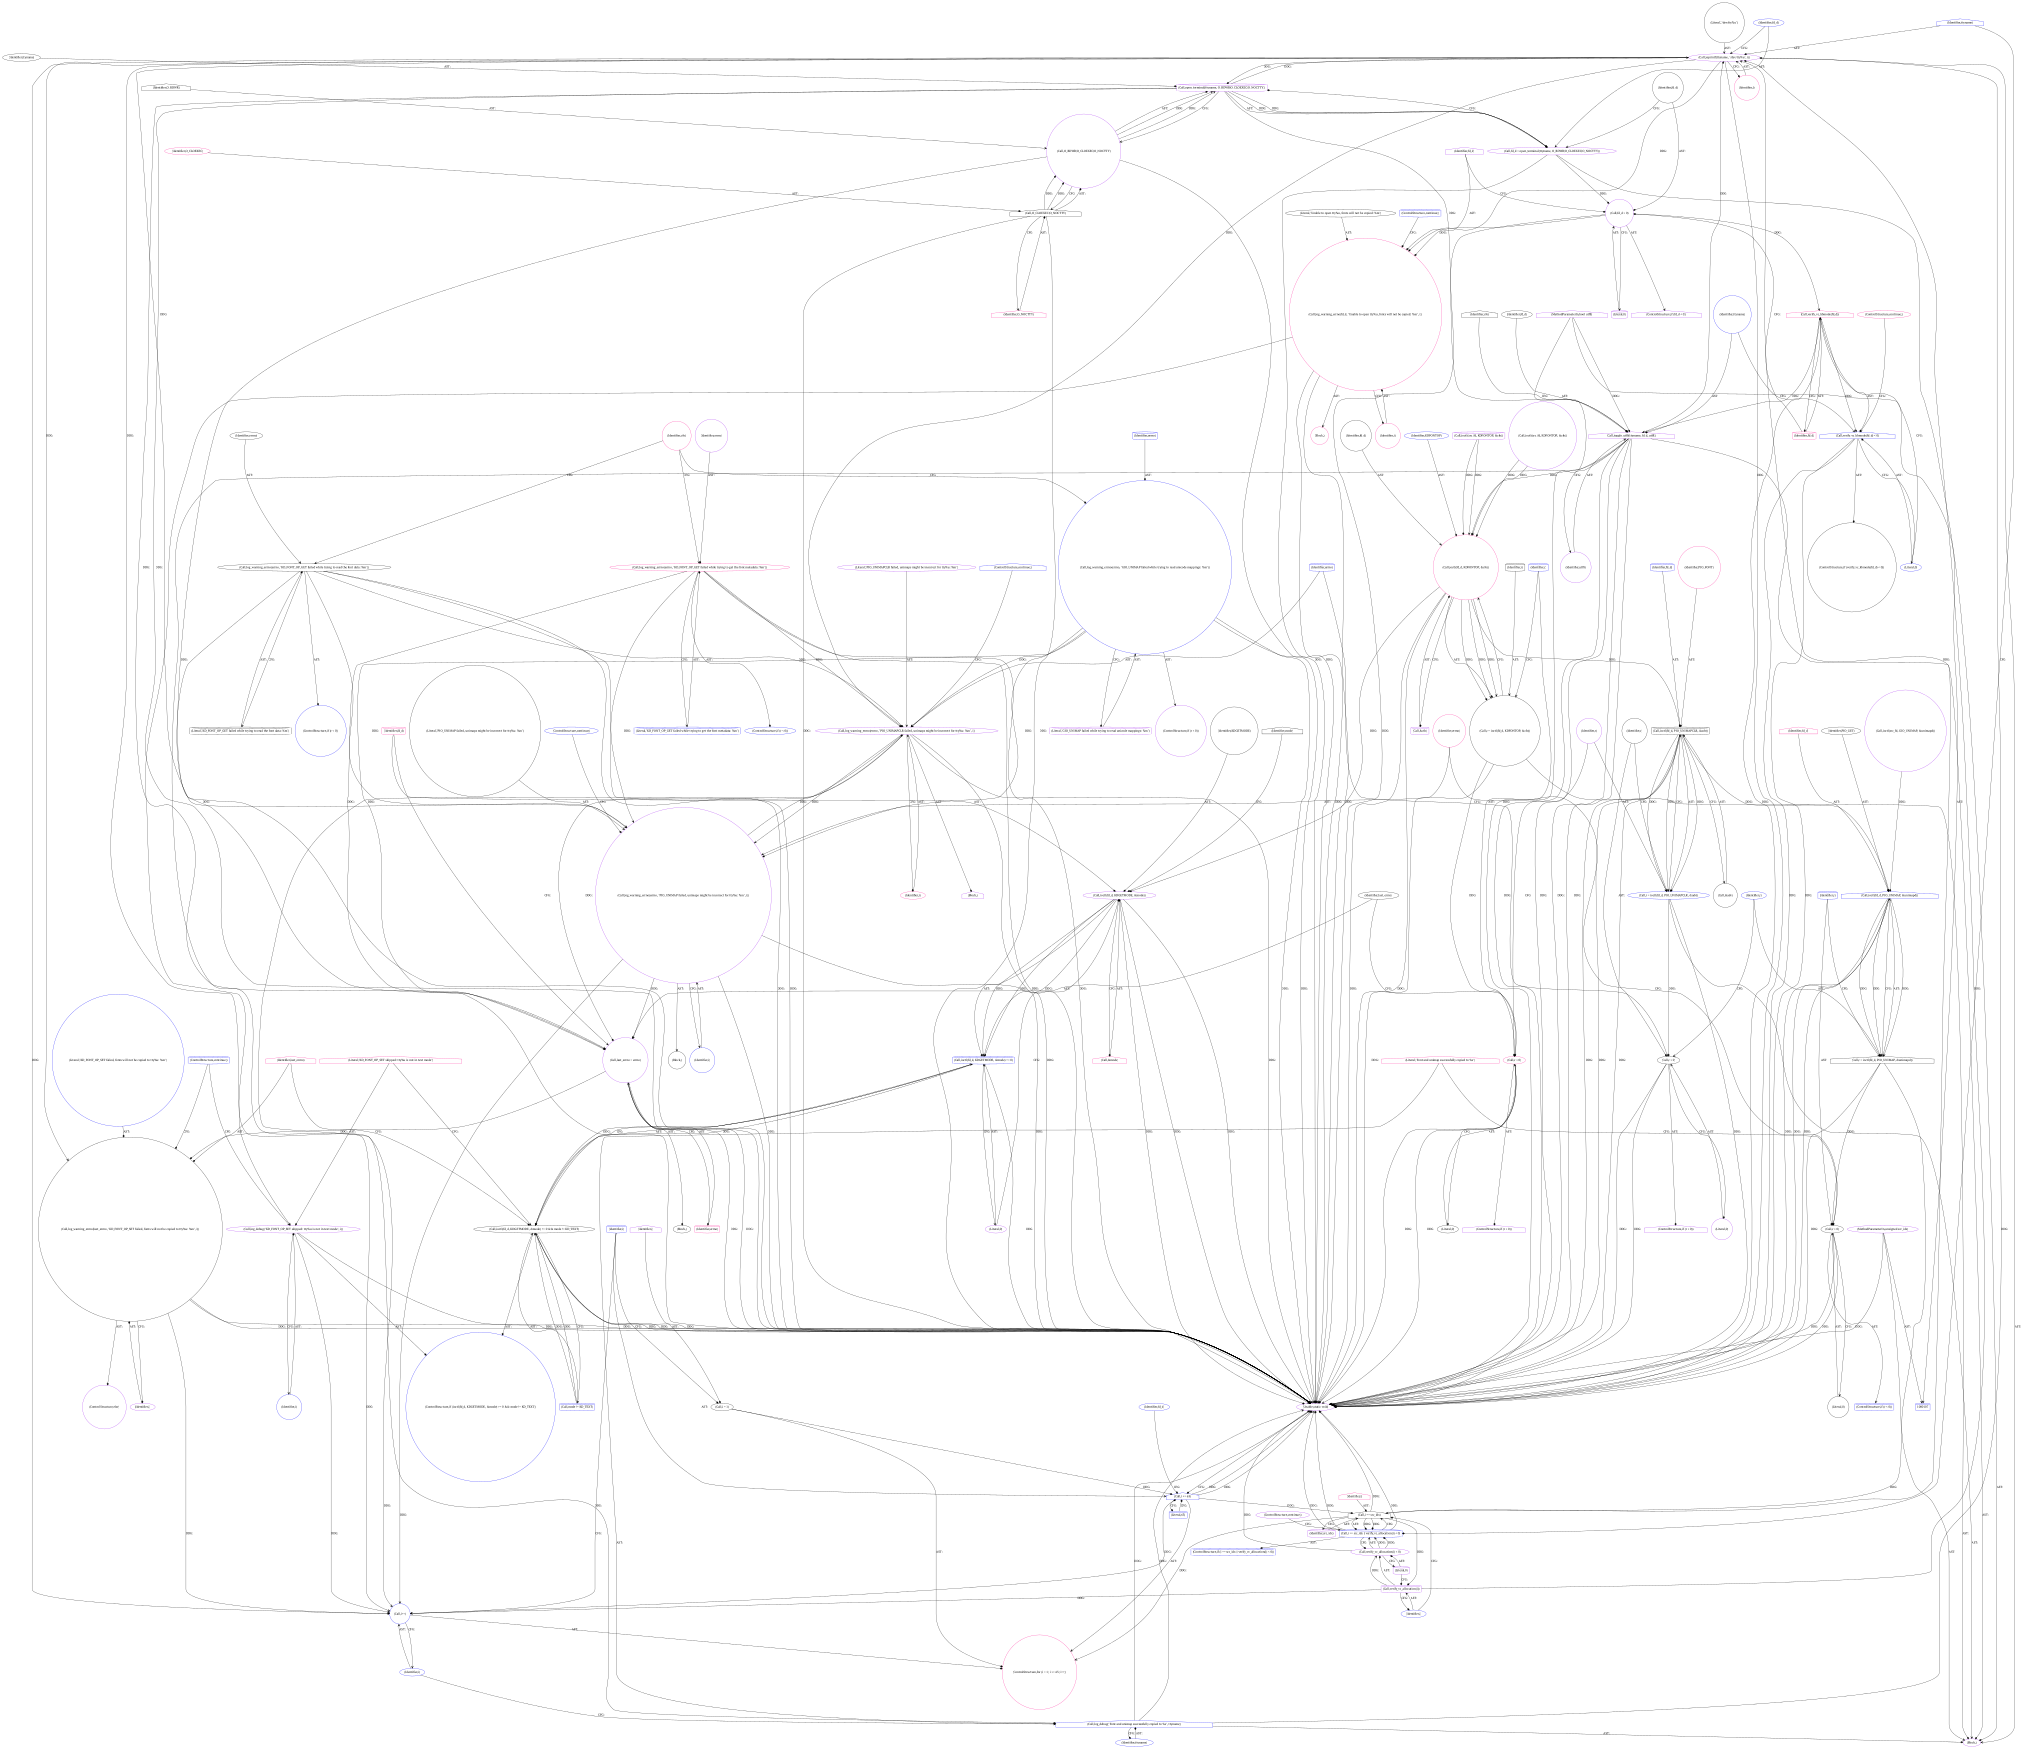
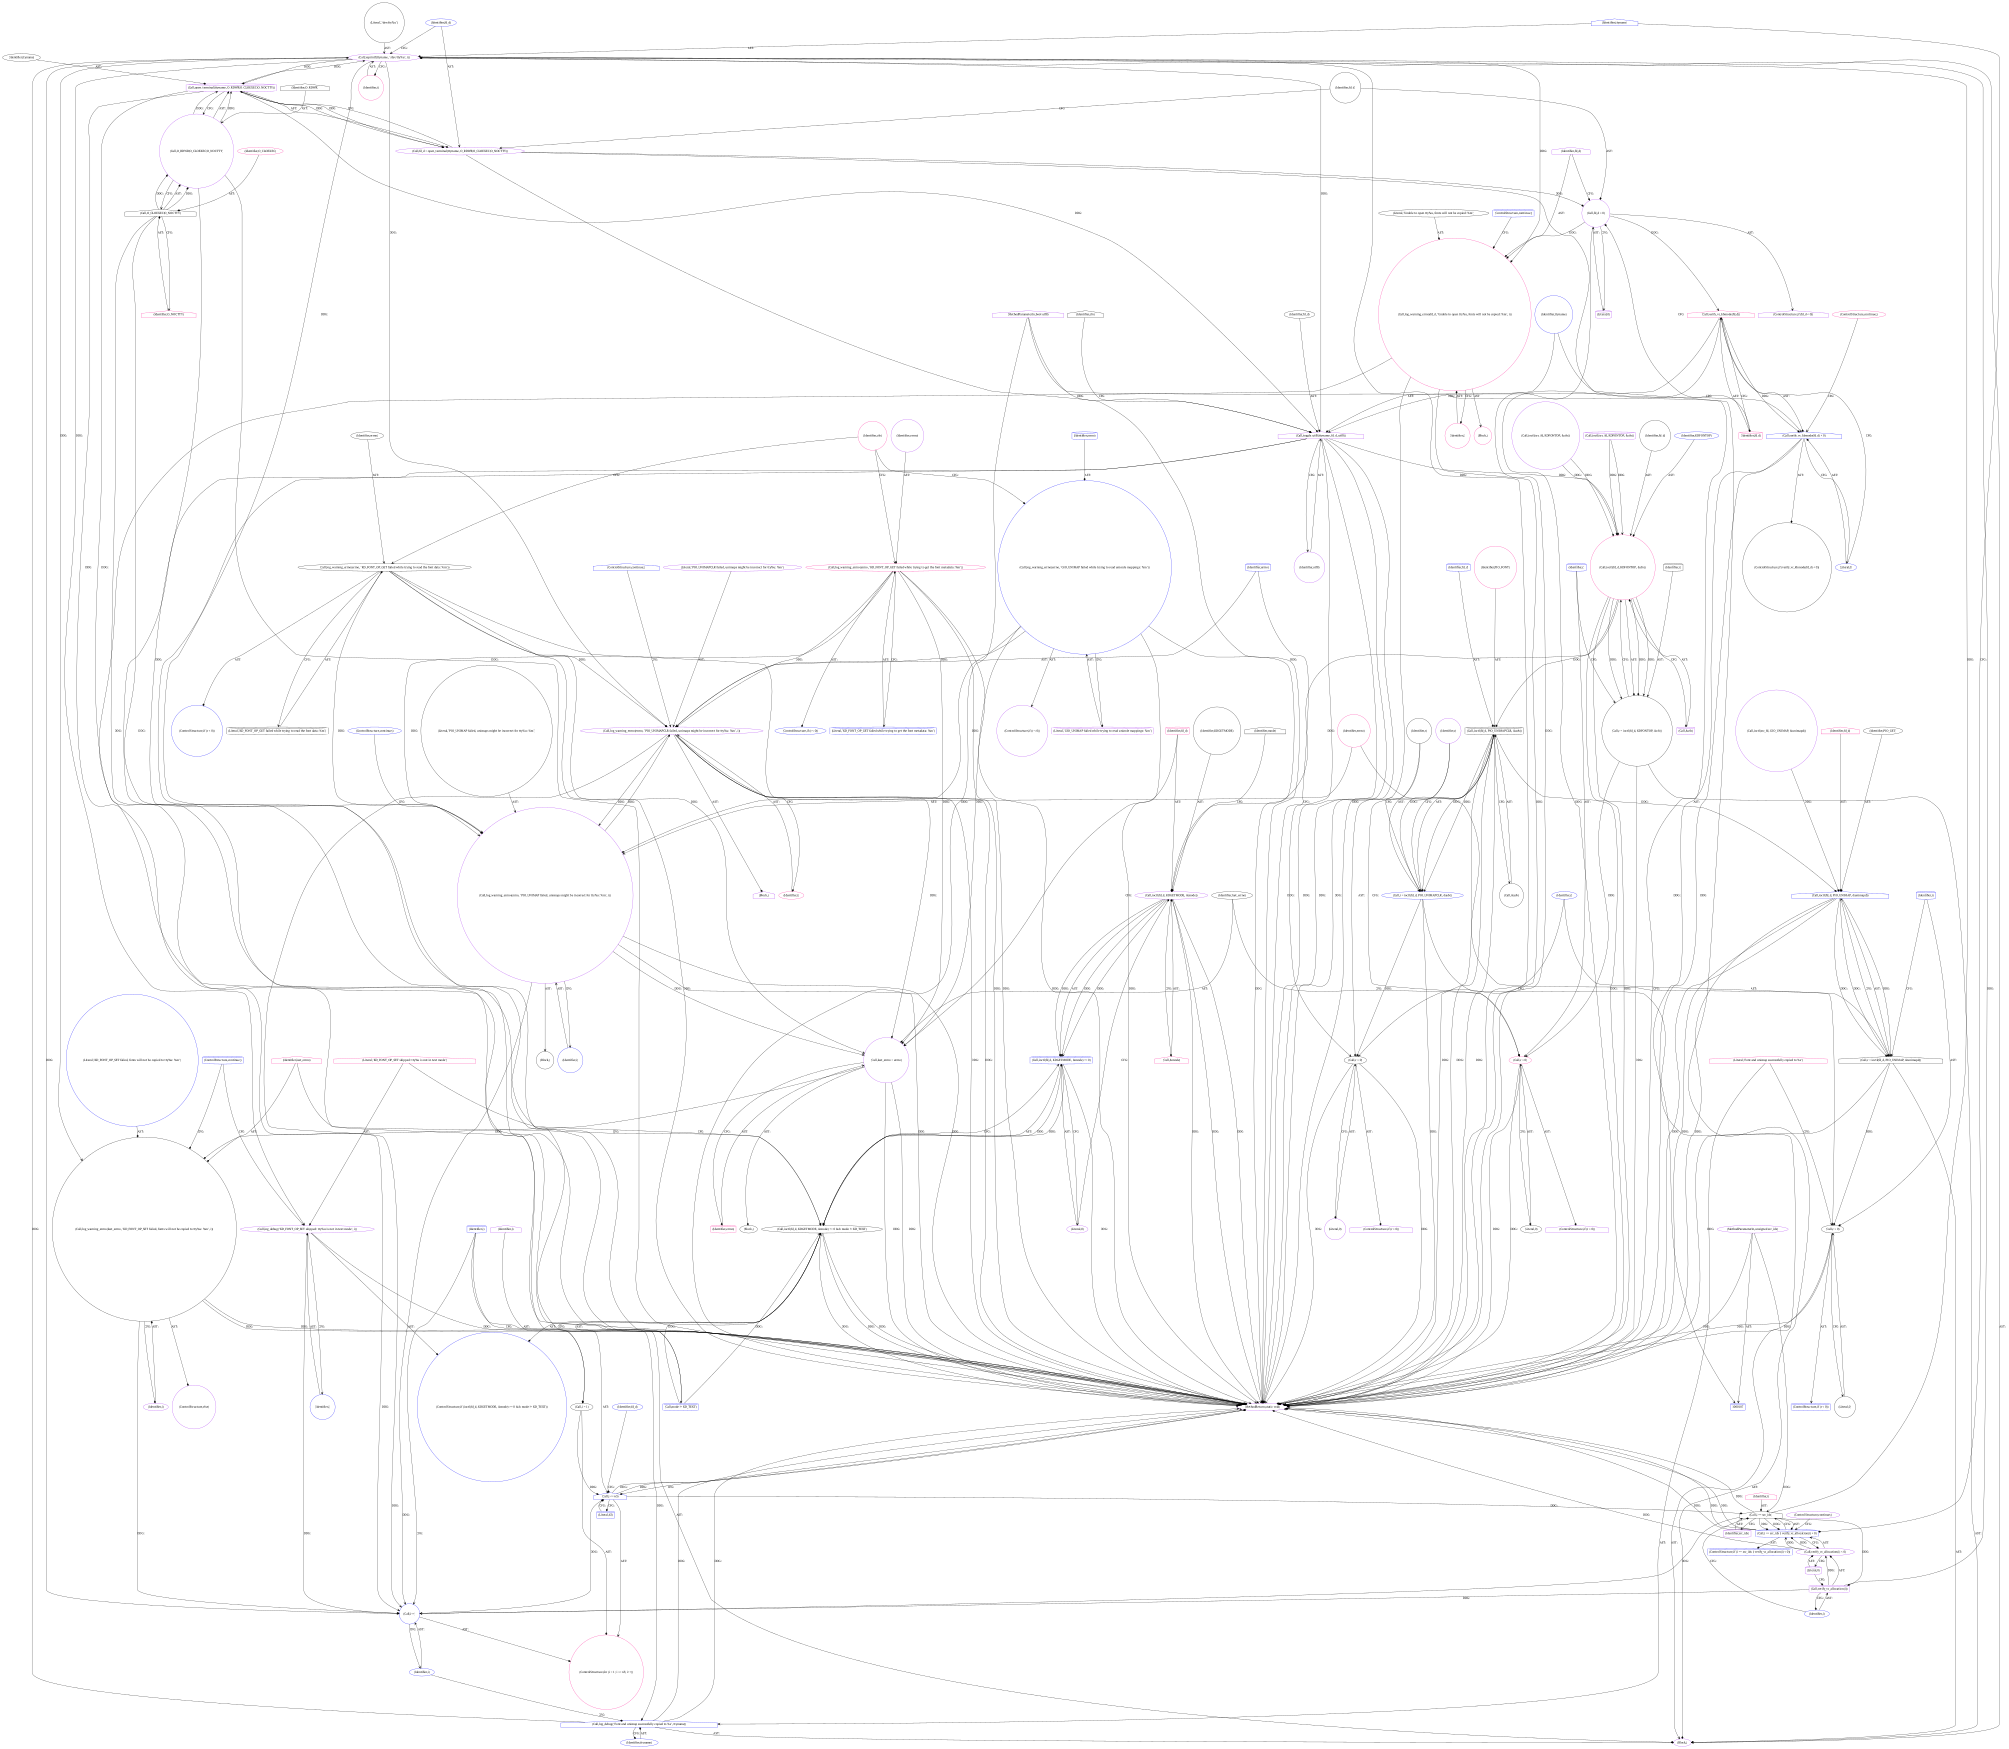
(1315, 1407) -> (1262, 1407)
(1189, 1548) -> (1092, 1601)
